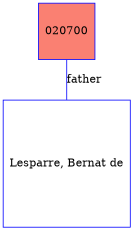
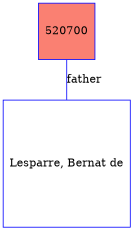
(67, 31) -> (67, 31)
